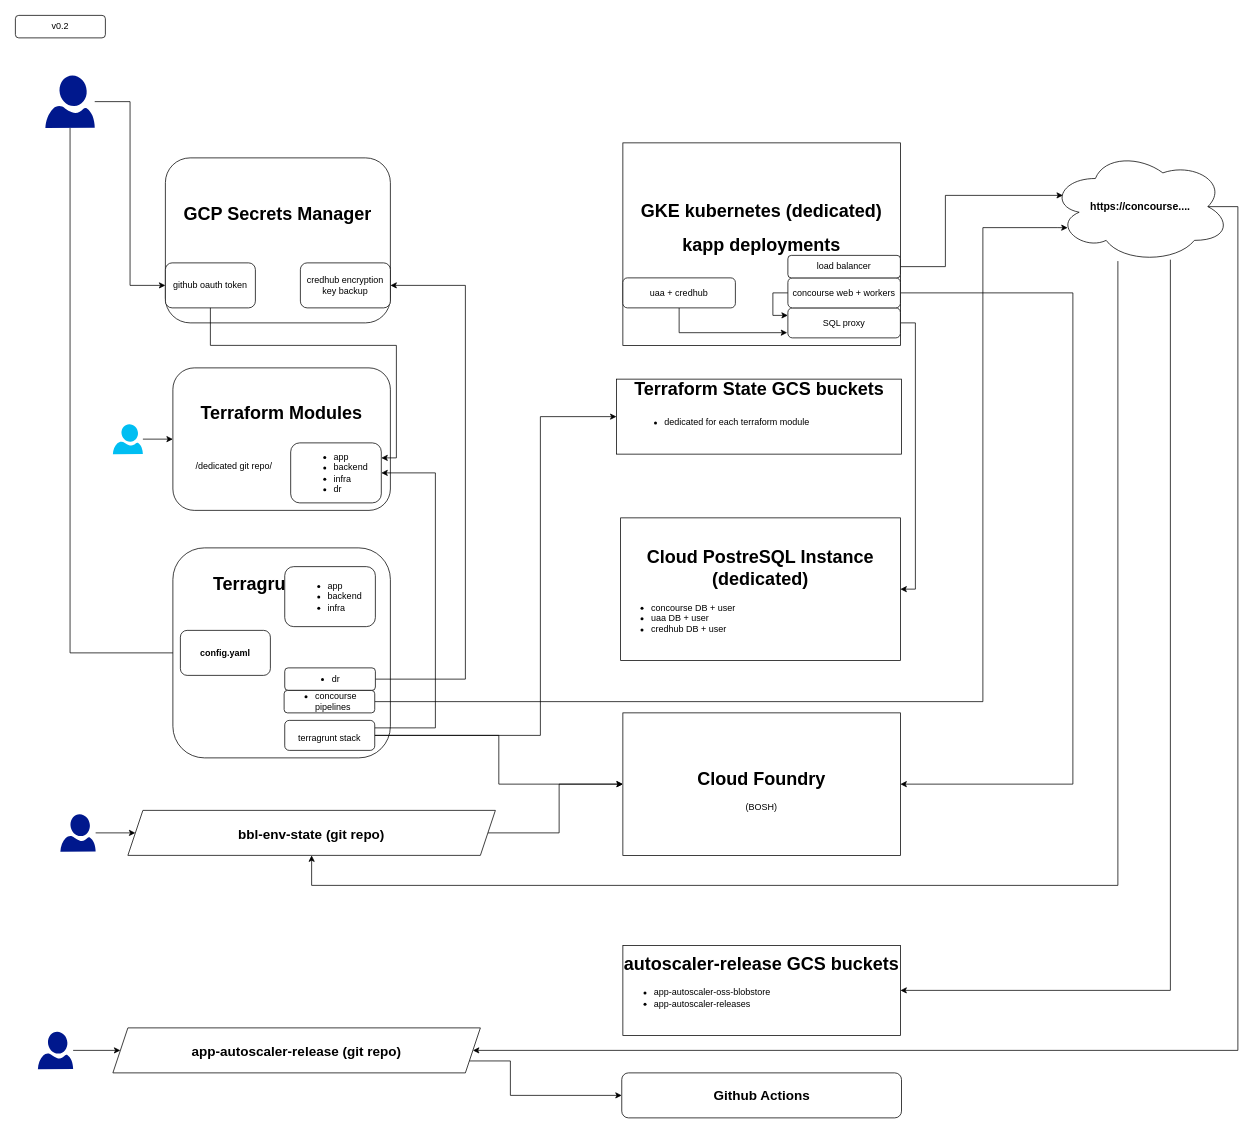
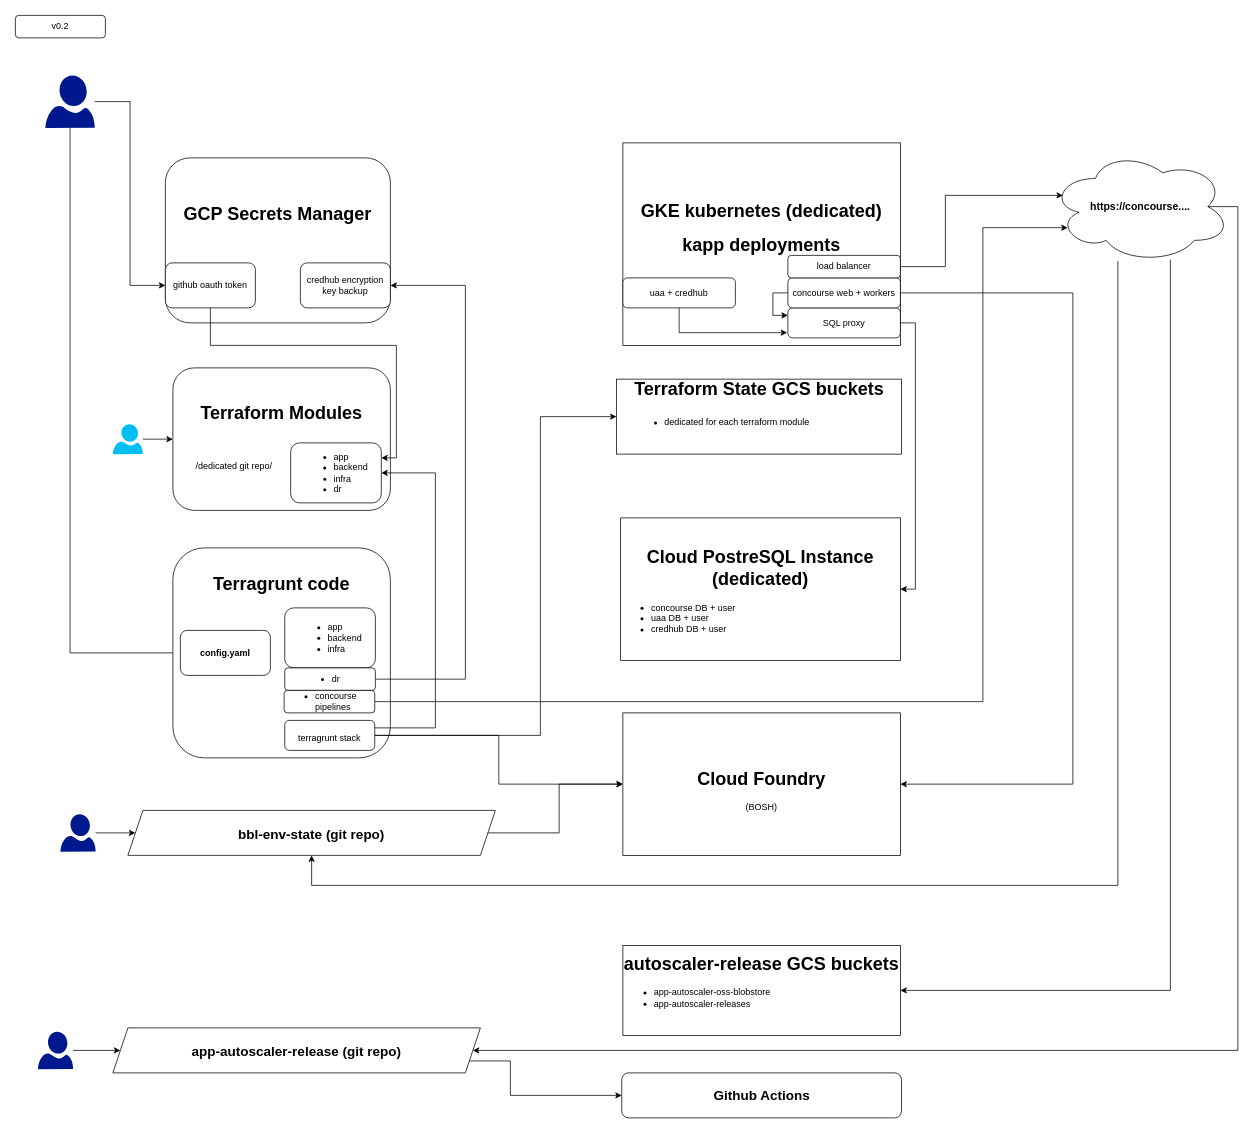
(330, 597) -> (330, 638)
